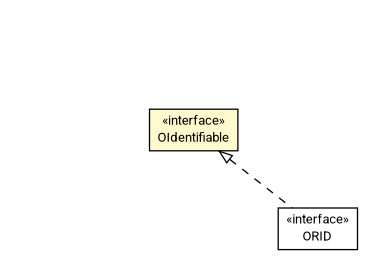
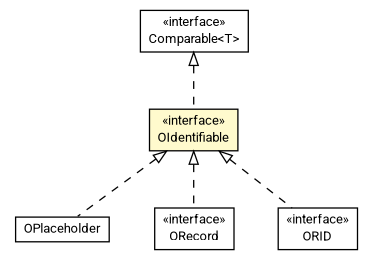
none -> (194, 31)
none -> (62, 229)
none -> (194, 229)
